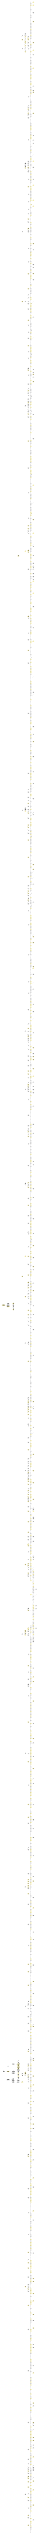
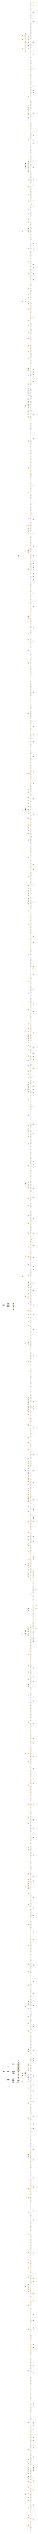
(4, 1305) -> (4, 1305)
